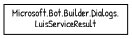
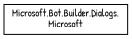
(66, 19) -> (66, 19)
